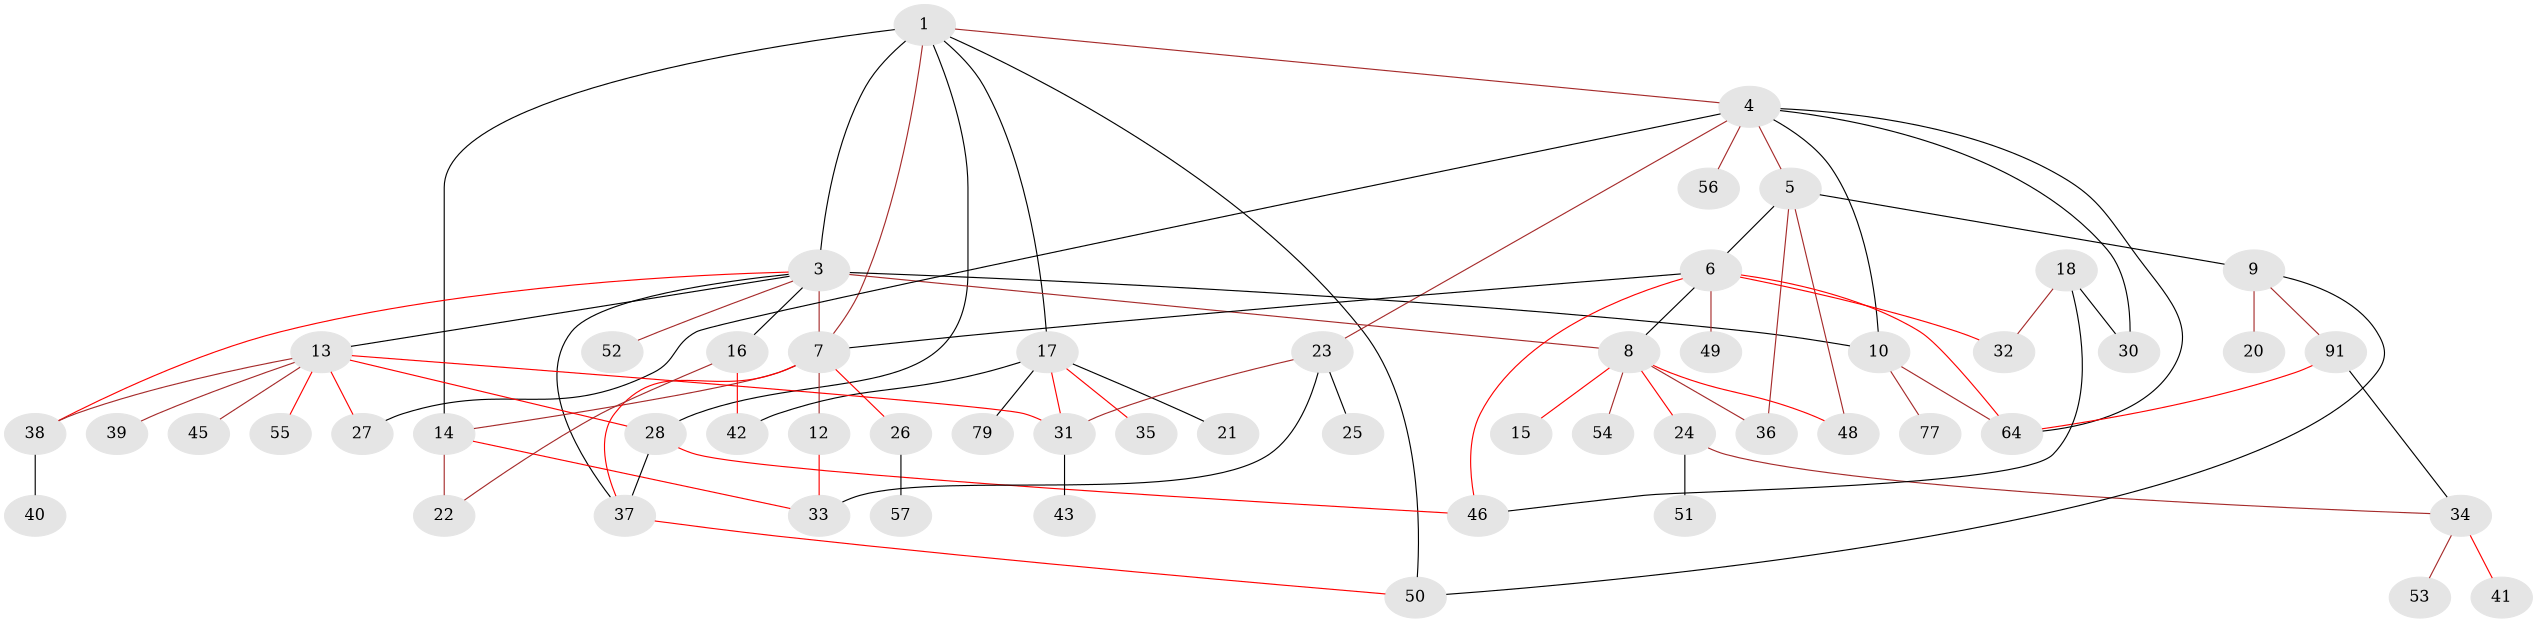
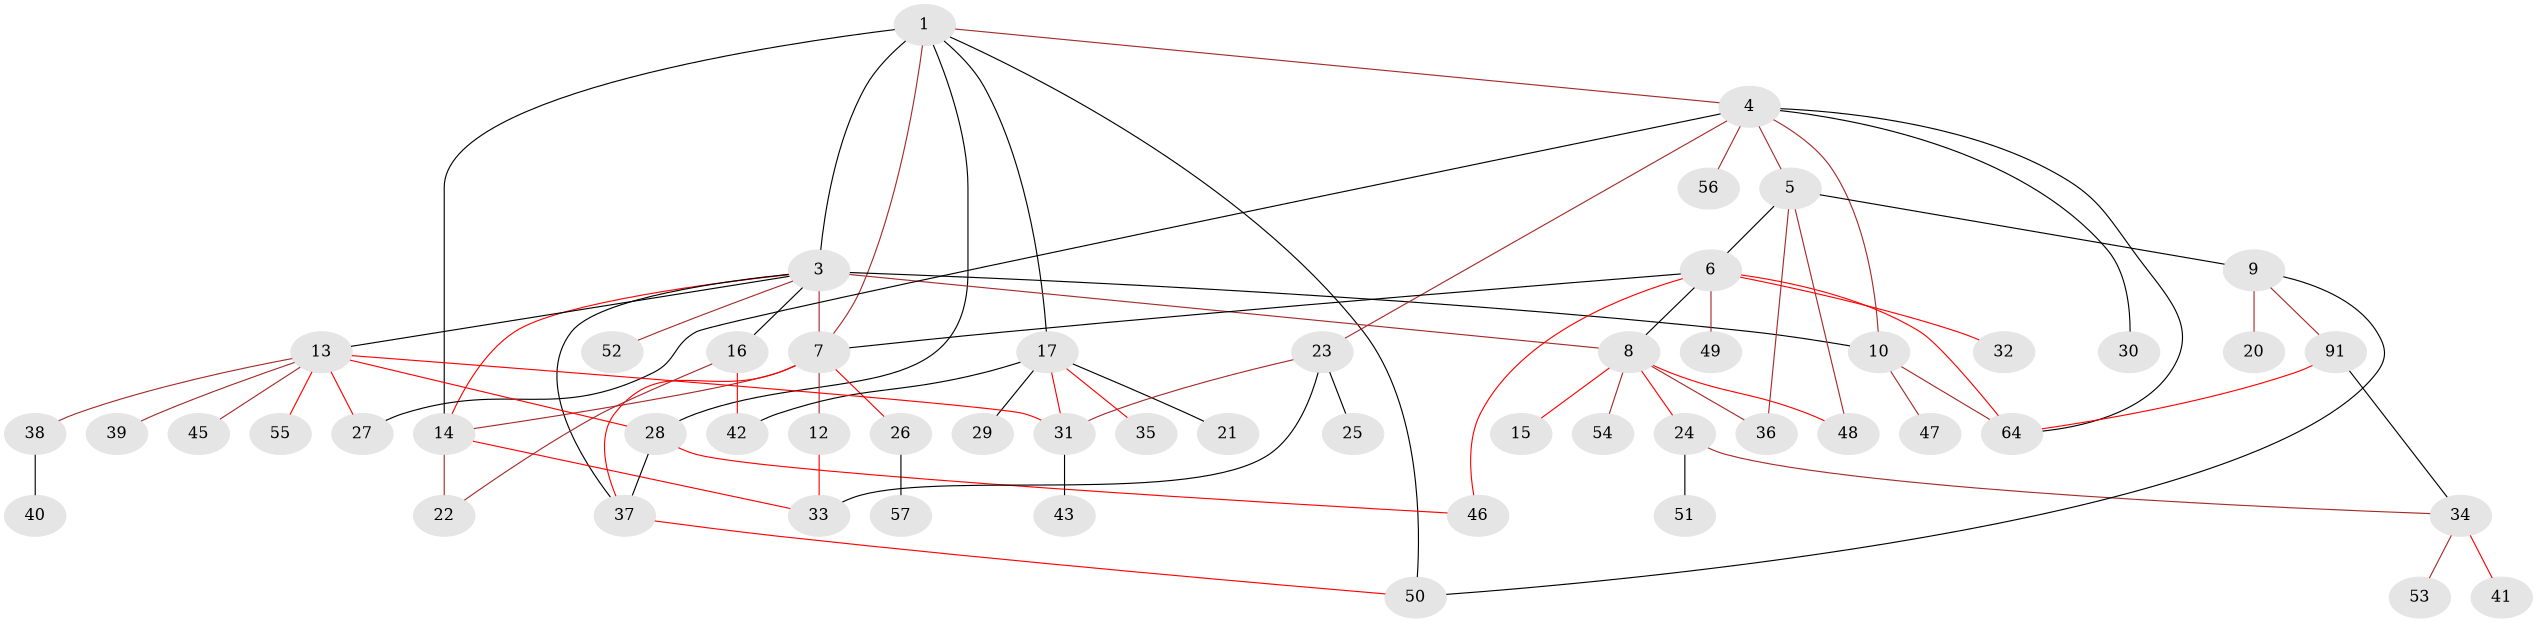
(1853, 211) -> (1853, 211)
(2067, 270) -> none
(414, 305) -> (525, 327)
(983, 434) -> (983, 434)
(1930, 434) -> (1930, 434)
